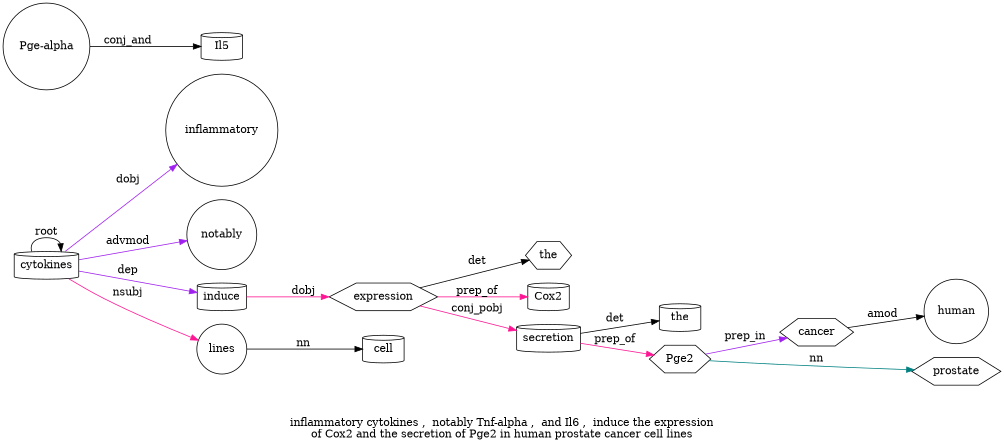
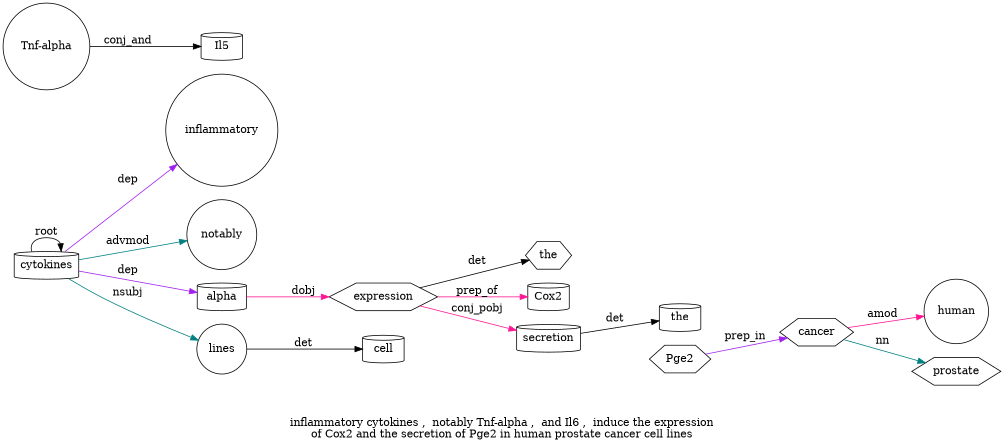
(46, 46) -> (46, 46)
(128, 180) -> (128, 180)
(129, 251) -> (129, 251)
(222, 297) -> (222, 297)
(129, 310) -> (129, 310)
(882, 322) -> (882, 322)
(303, 343) -> (303, 343)
(613, 349) -> none
(808, 366) -> (881, 350)
